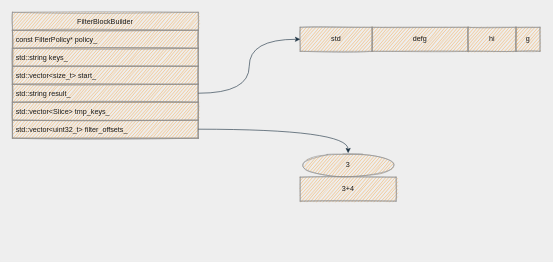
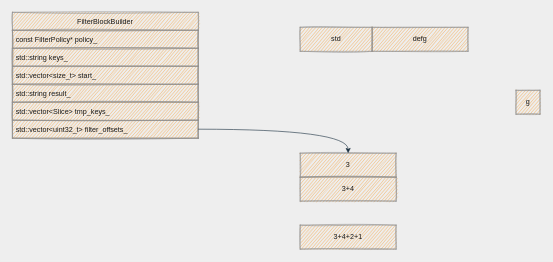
(492, 39) -> none
(528, 39) -> (528, 102)
(262, 46) -> none
(348, 165) -> (348, 165)
none -> (348, 237)
